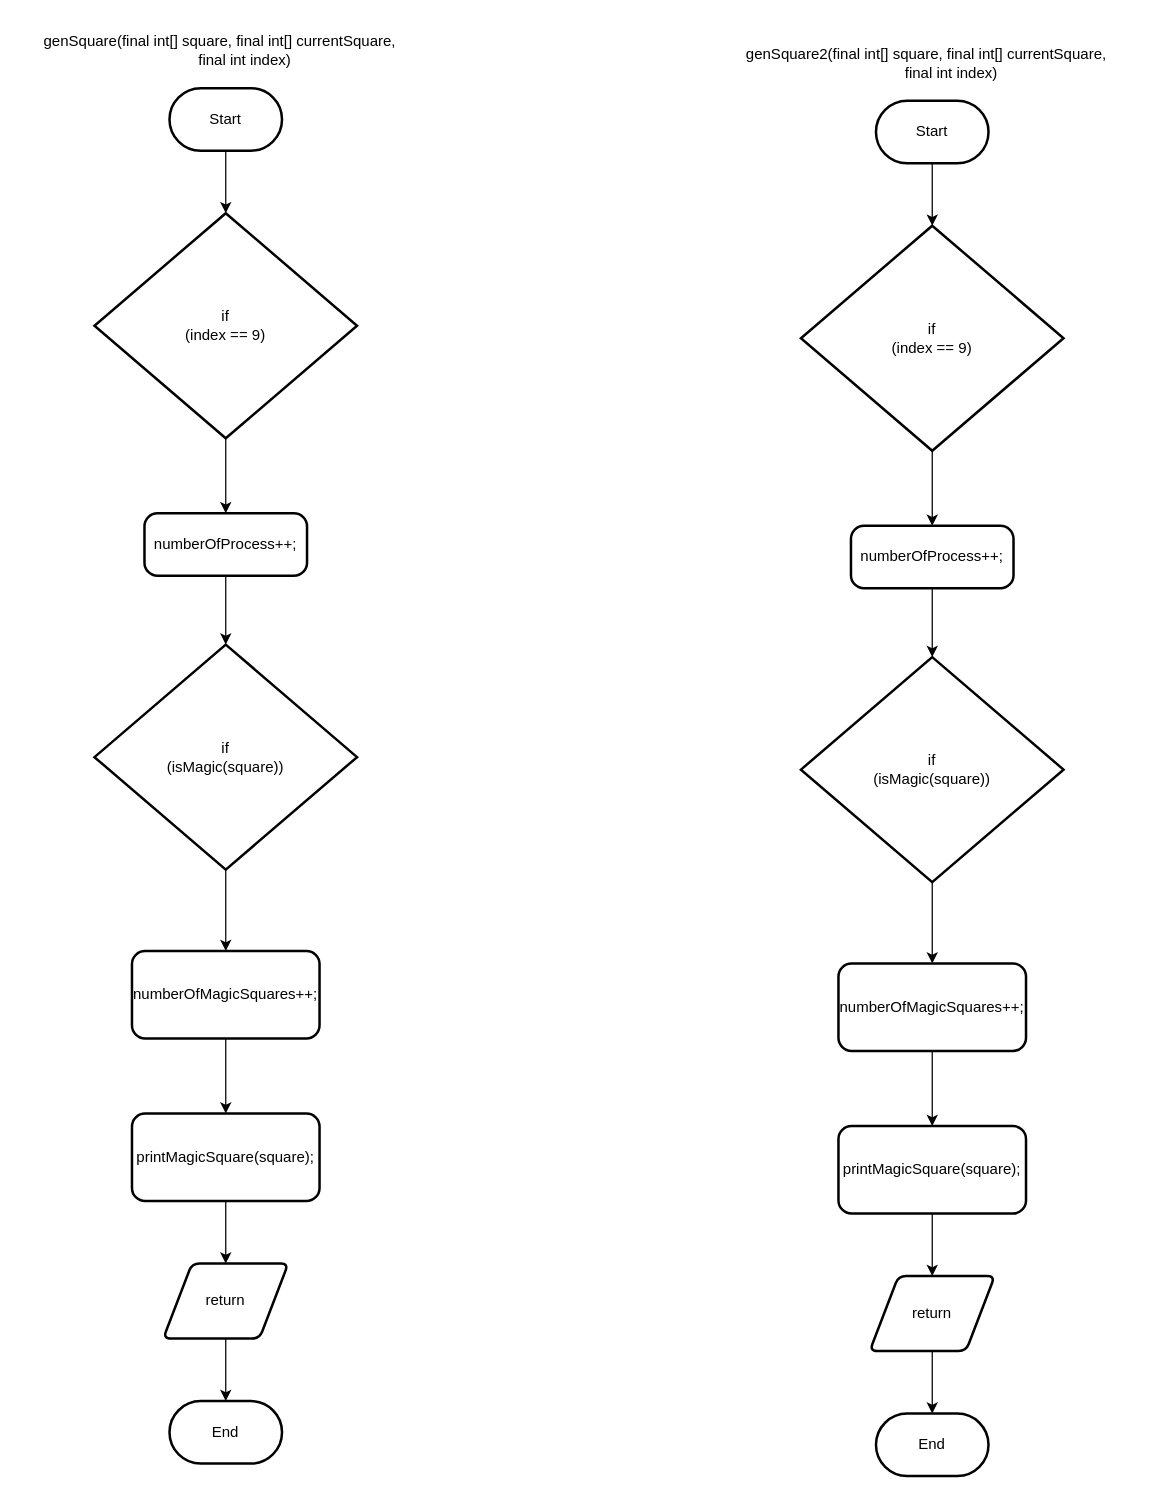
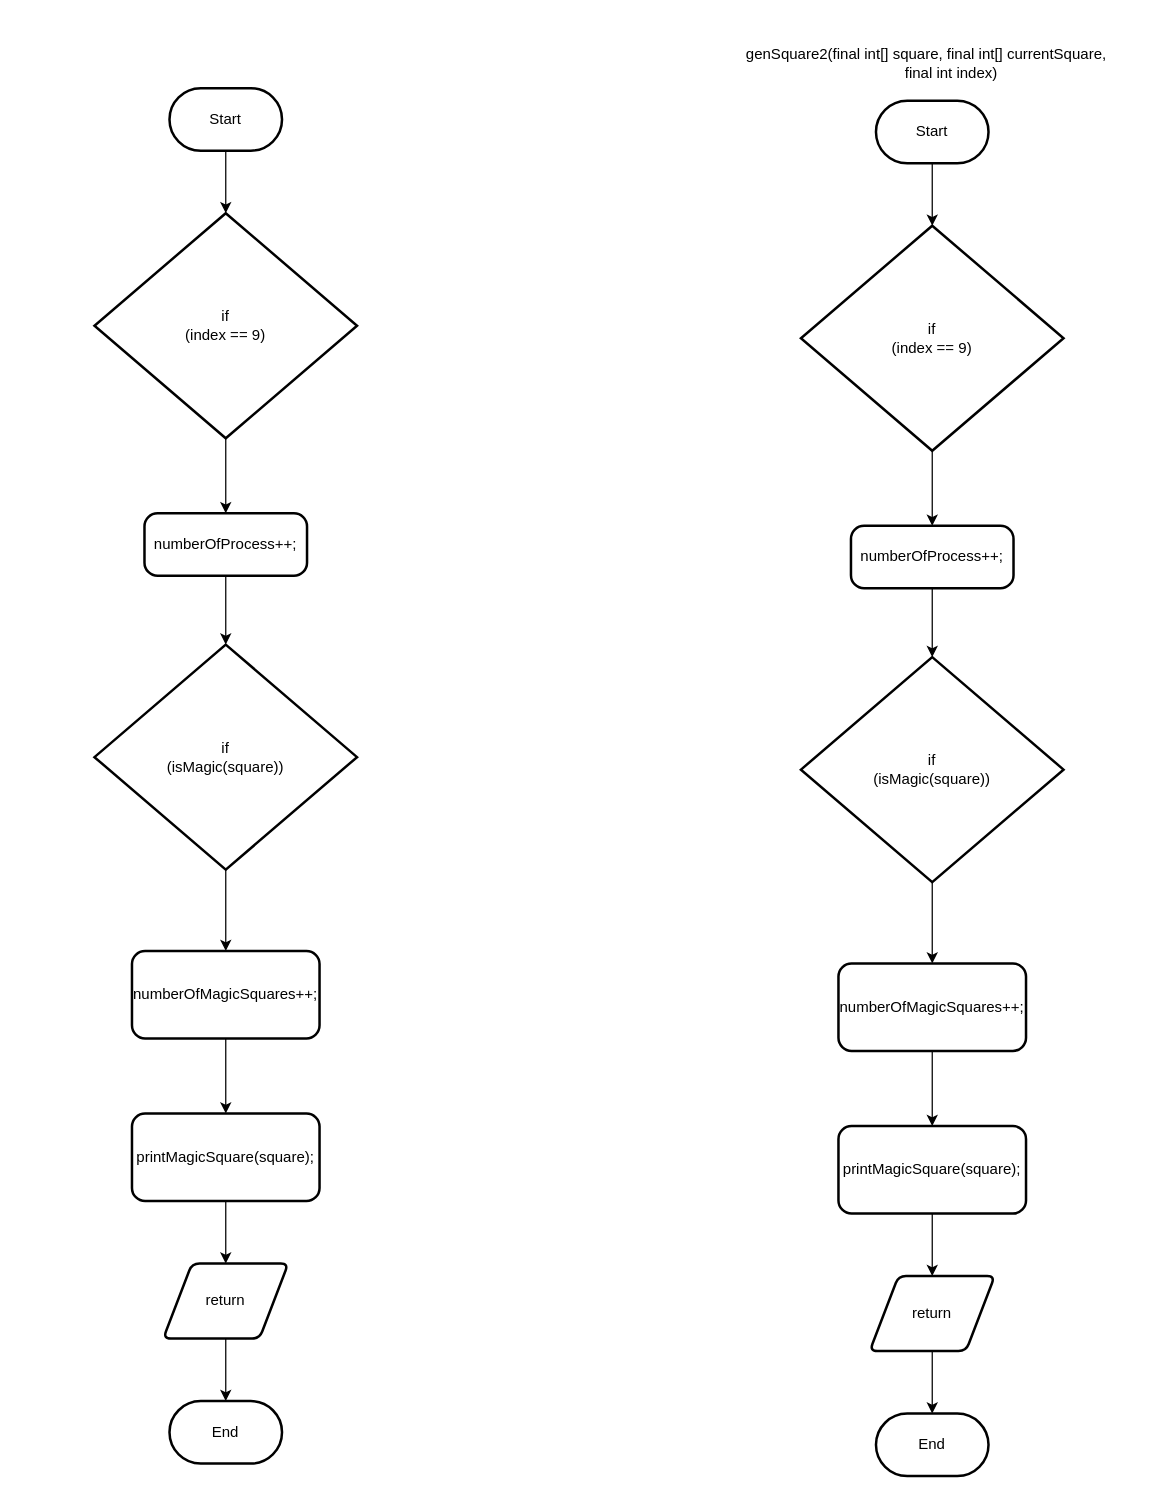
(219, 51) -> none
